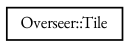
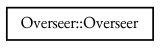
(65, 24) -> (80, 24)
